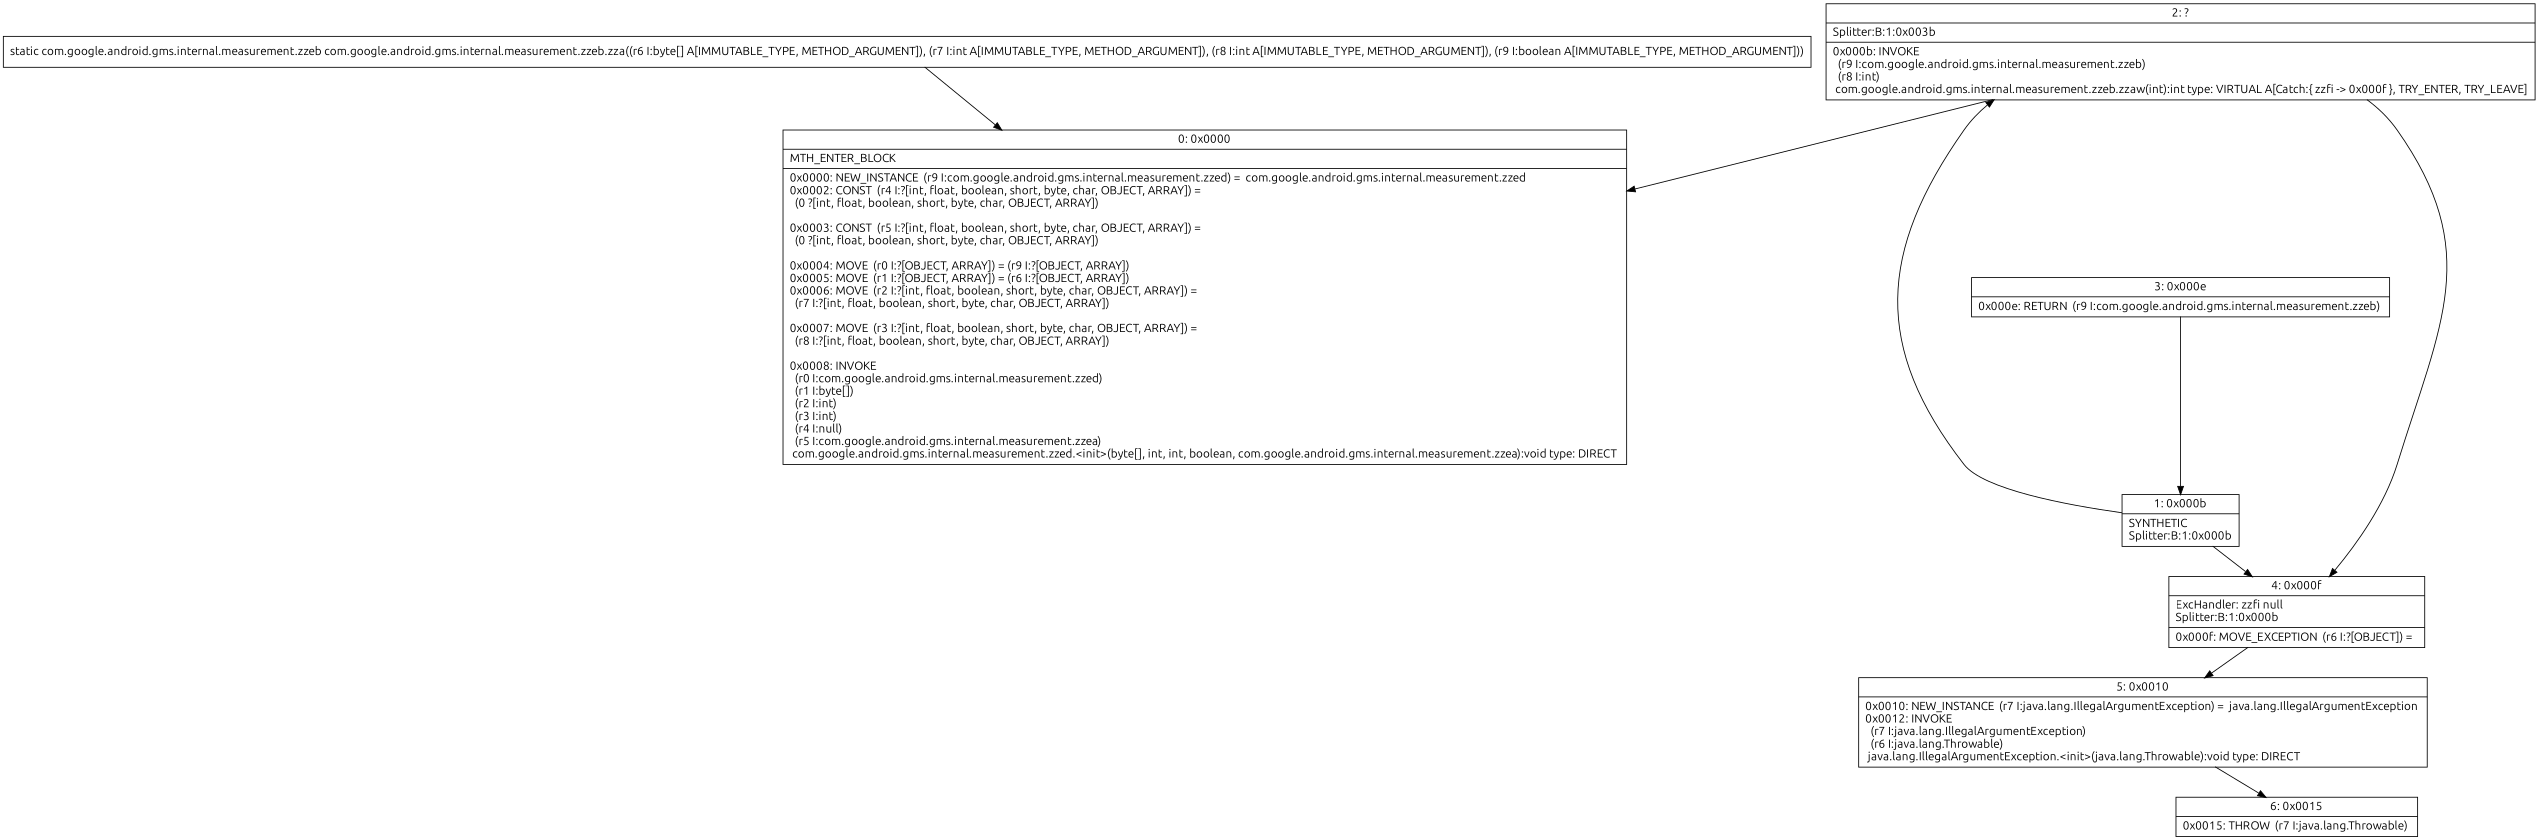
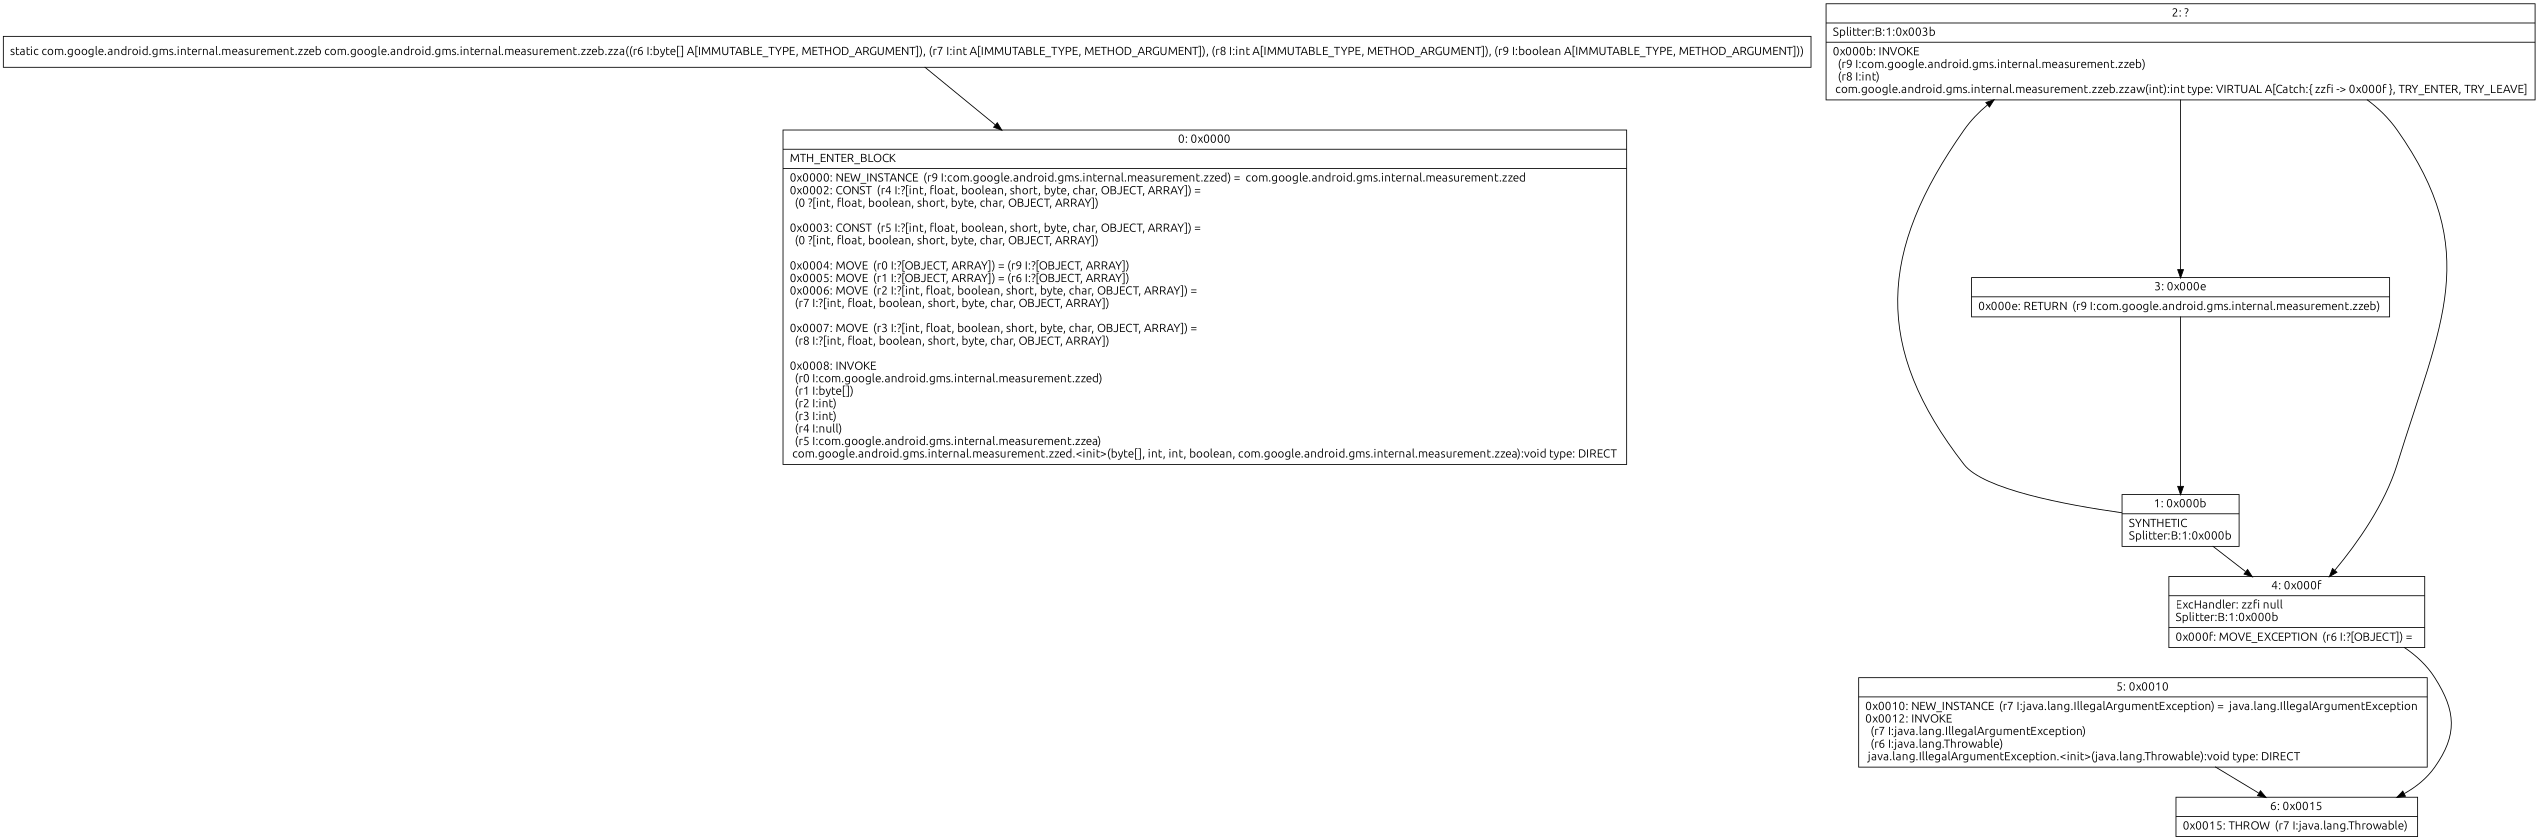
(1814, 144) -> (2181, 185)
(2230, 660) -> (2451, 721)
